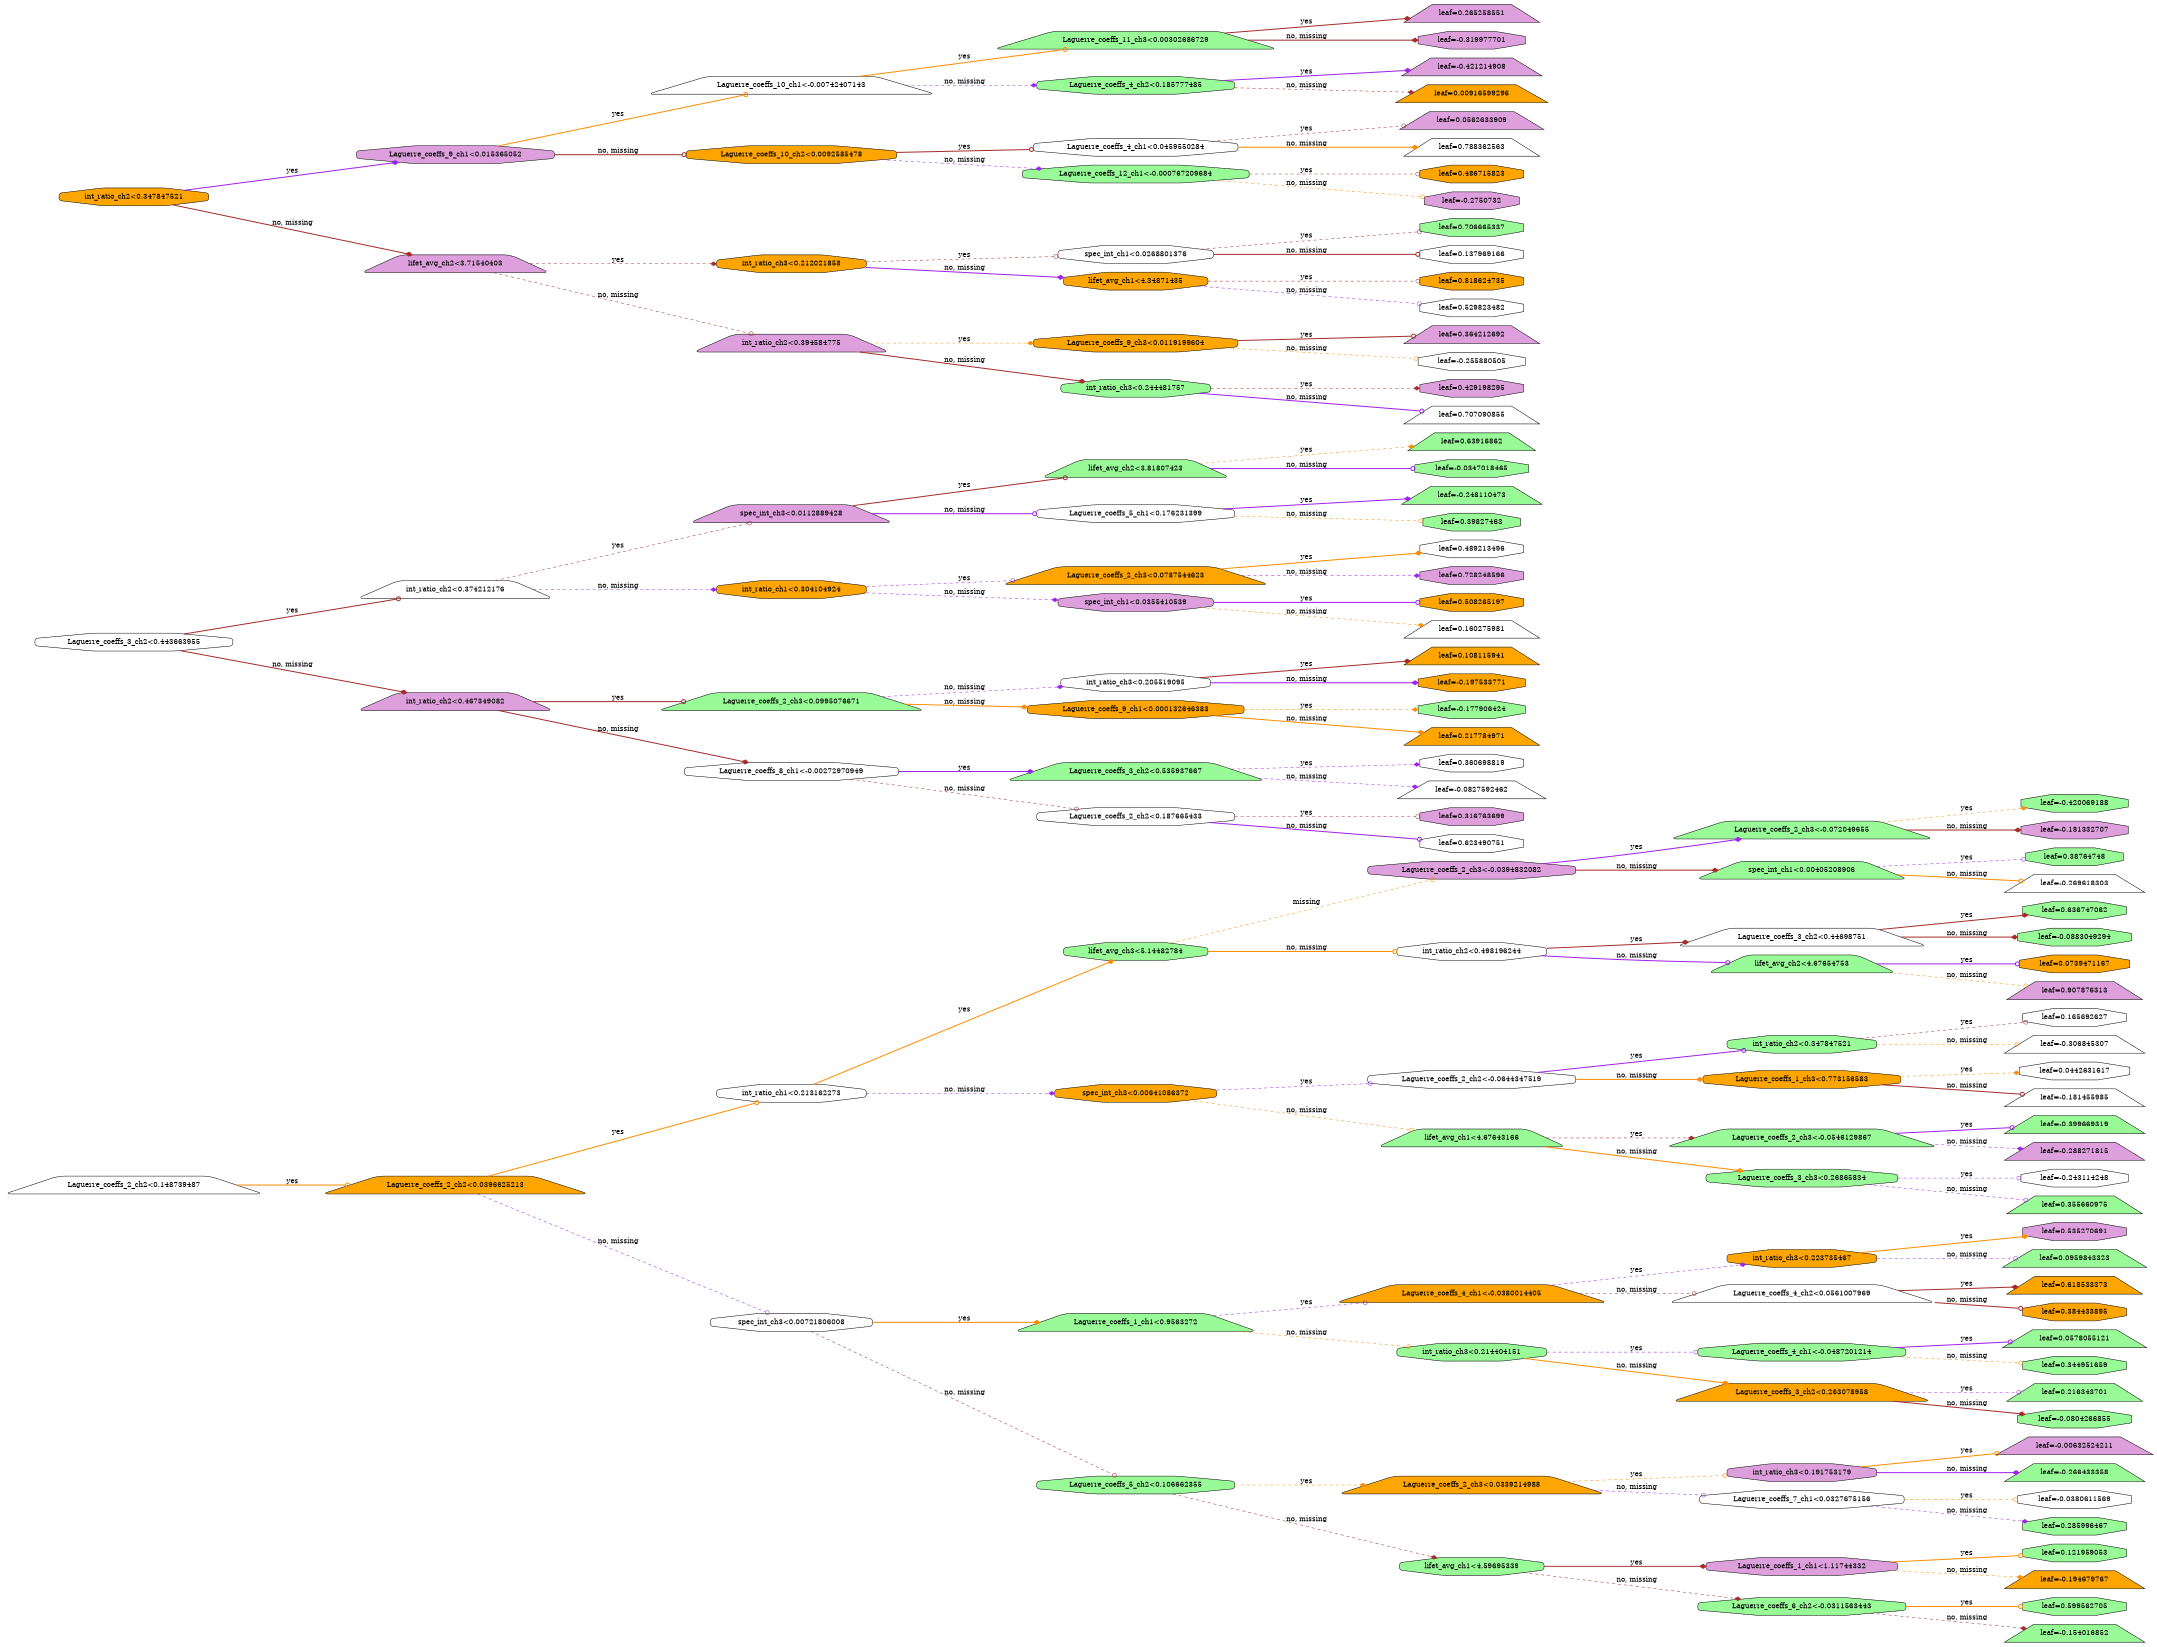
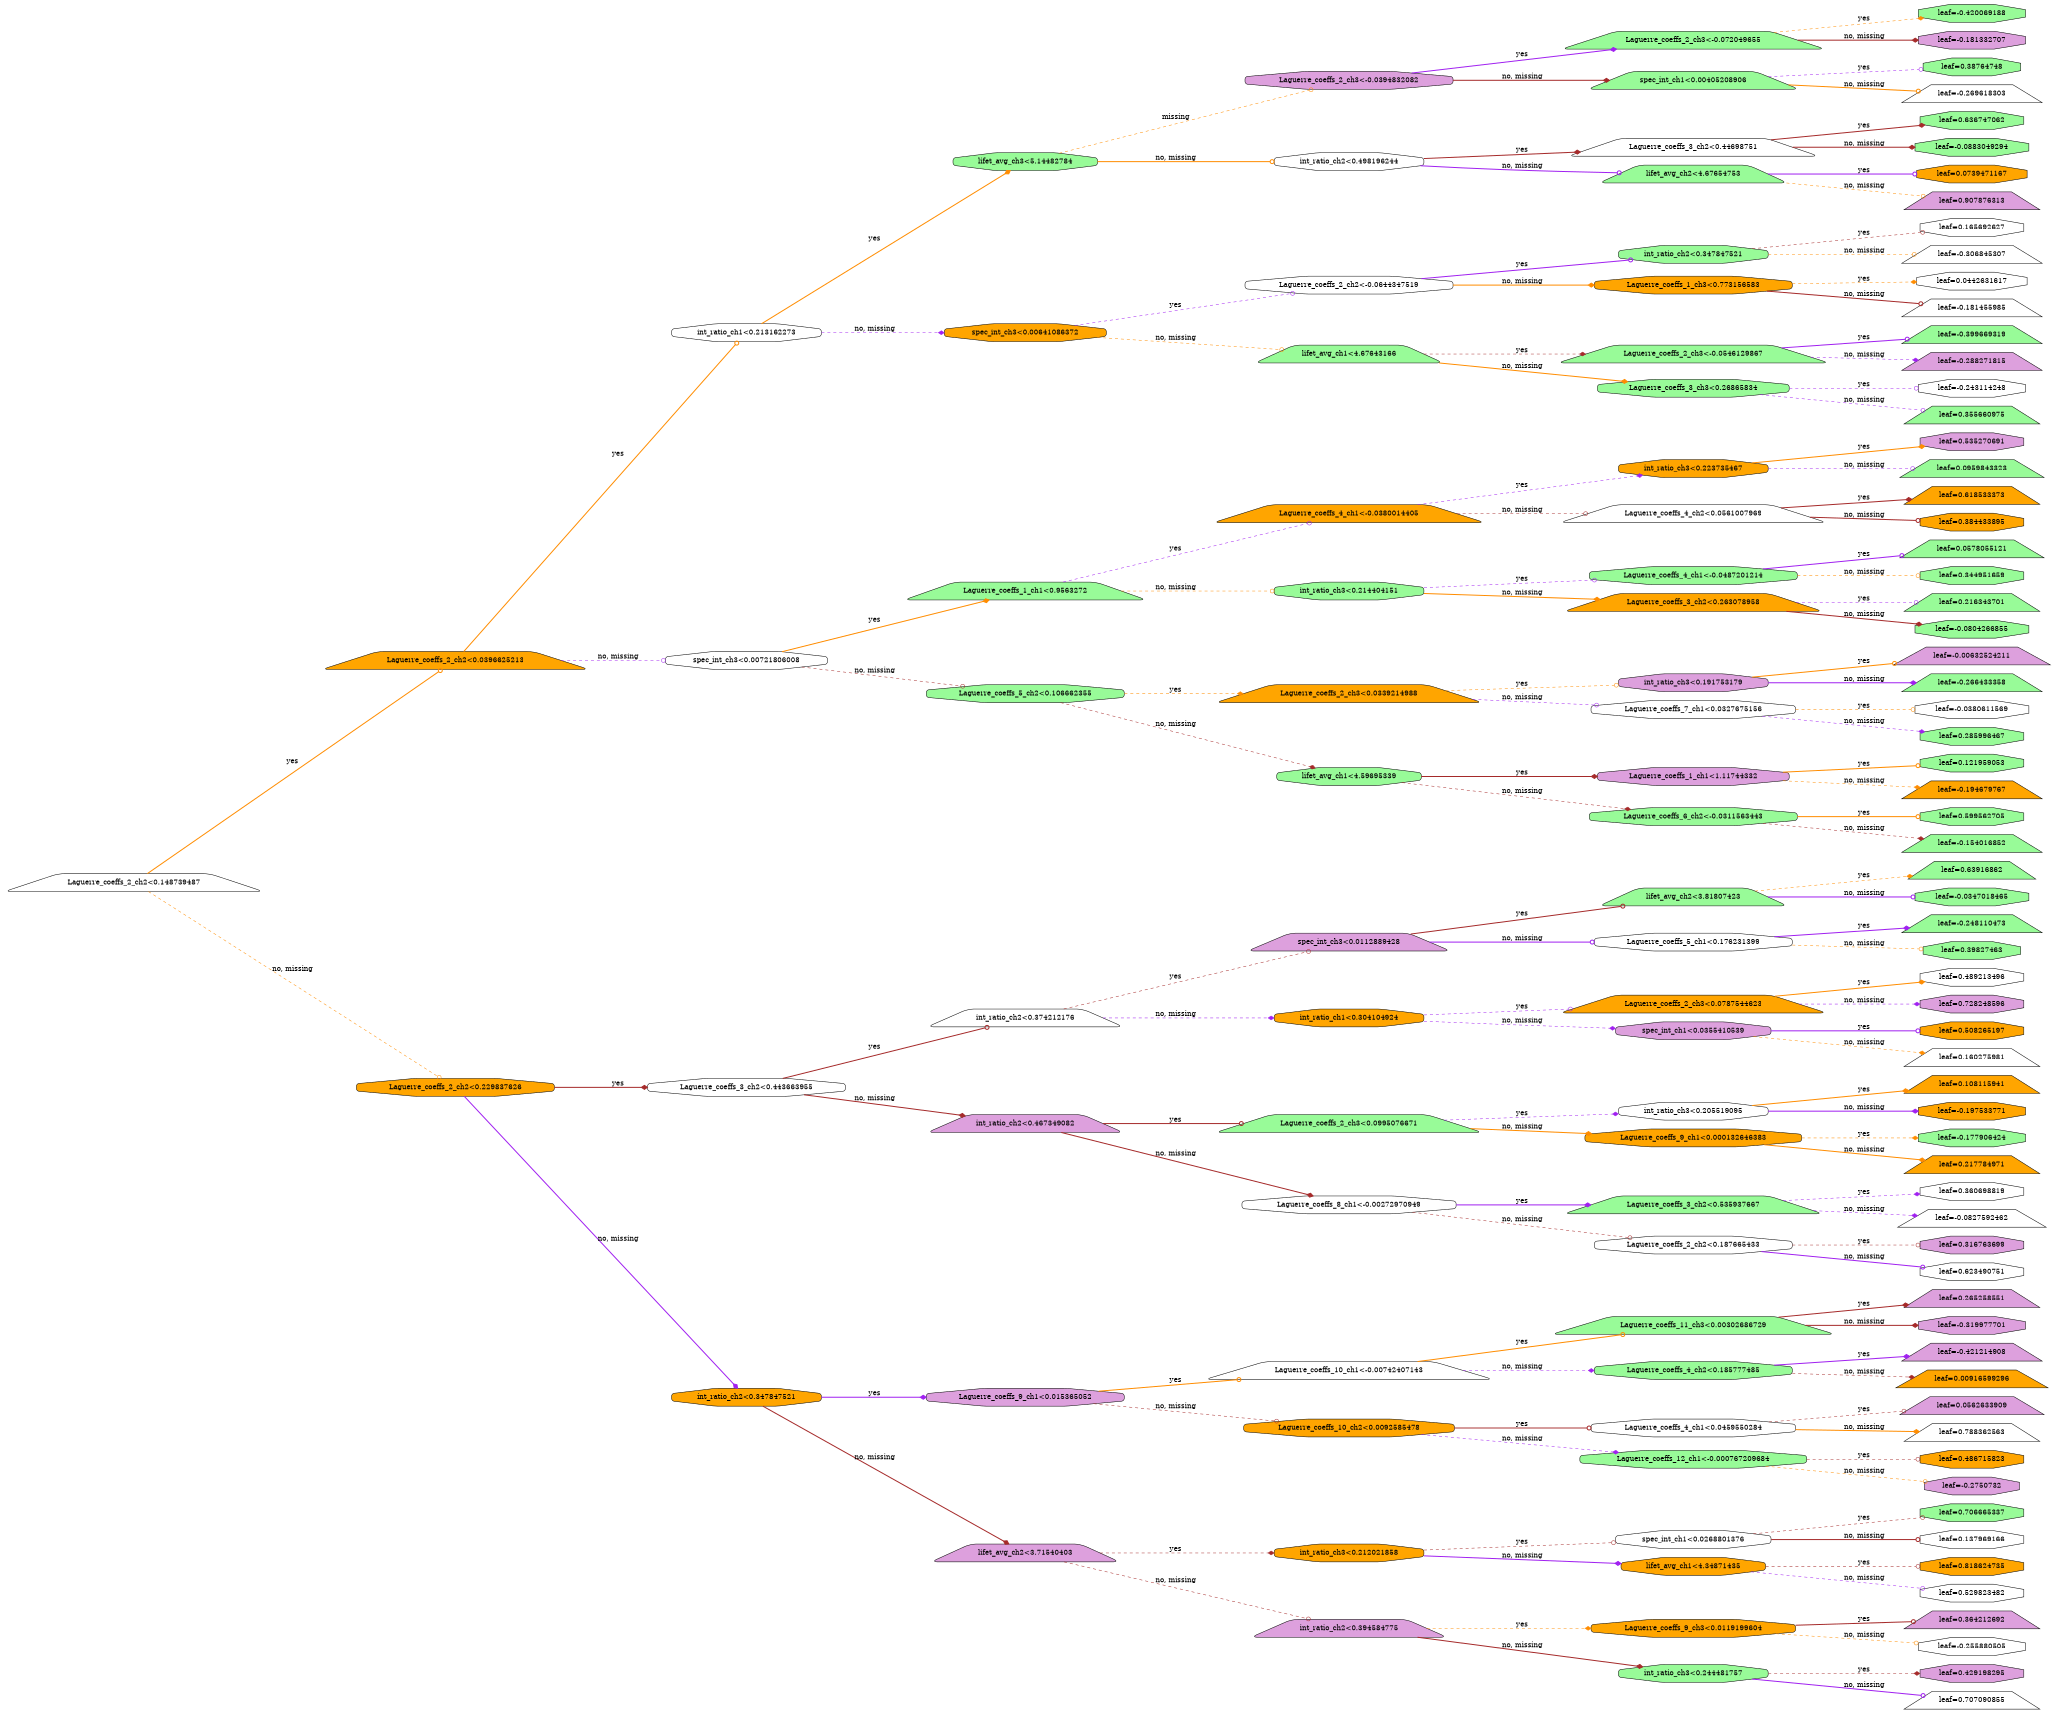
(618, 155) -> (1184, 1412)
(1302, 670) -> (1827, 1098)
(965, 687) -> (1522, 1113)
none -> (455, 1087)
